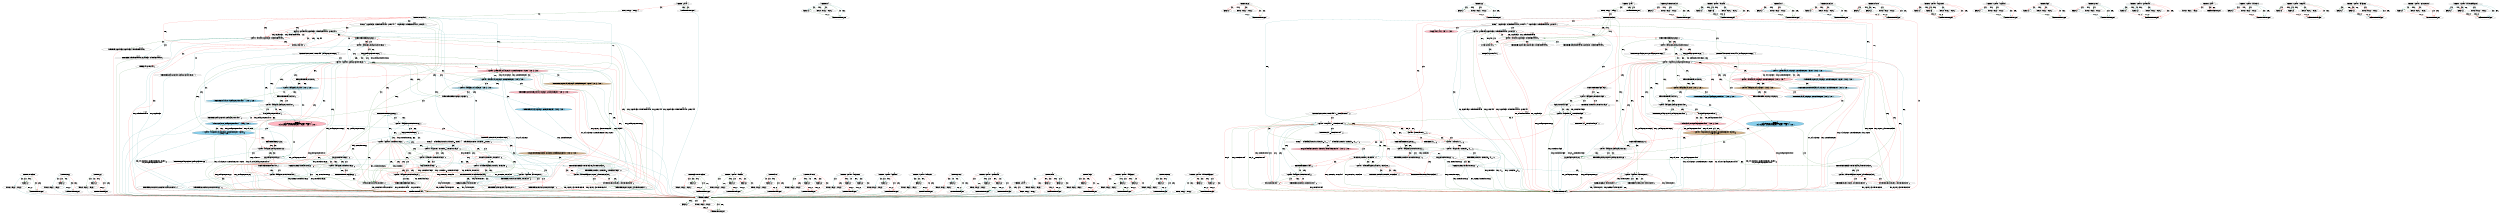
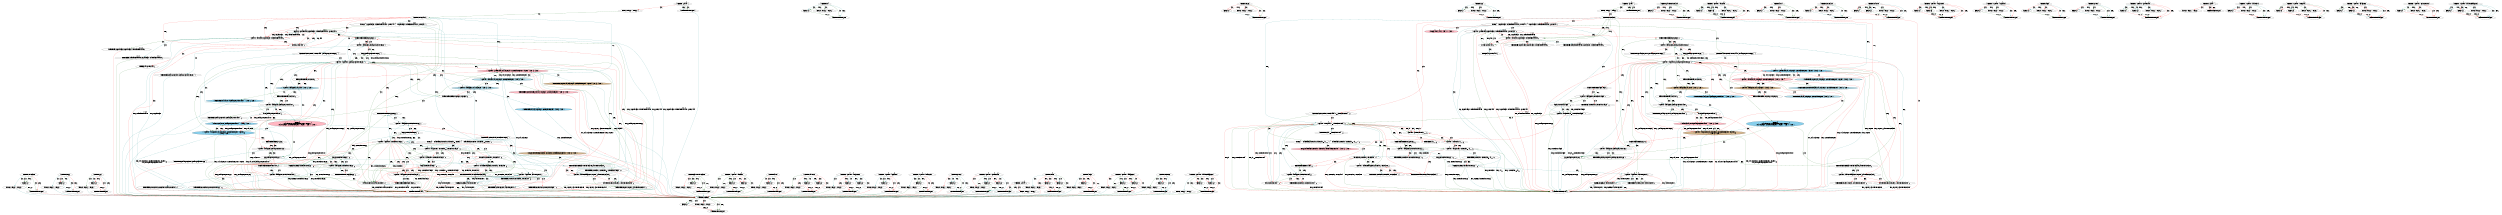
(1587, 124) -> none
none -> (1400, 126)
none -> (1454, 146)
none -> (330, 156)
